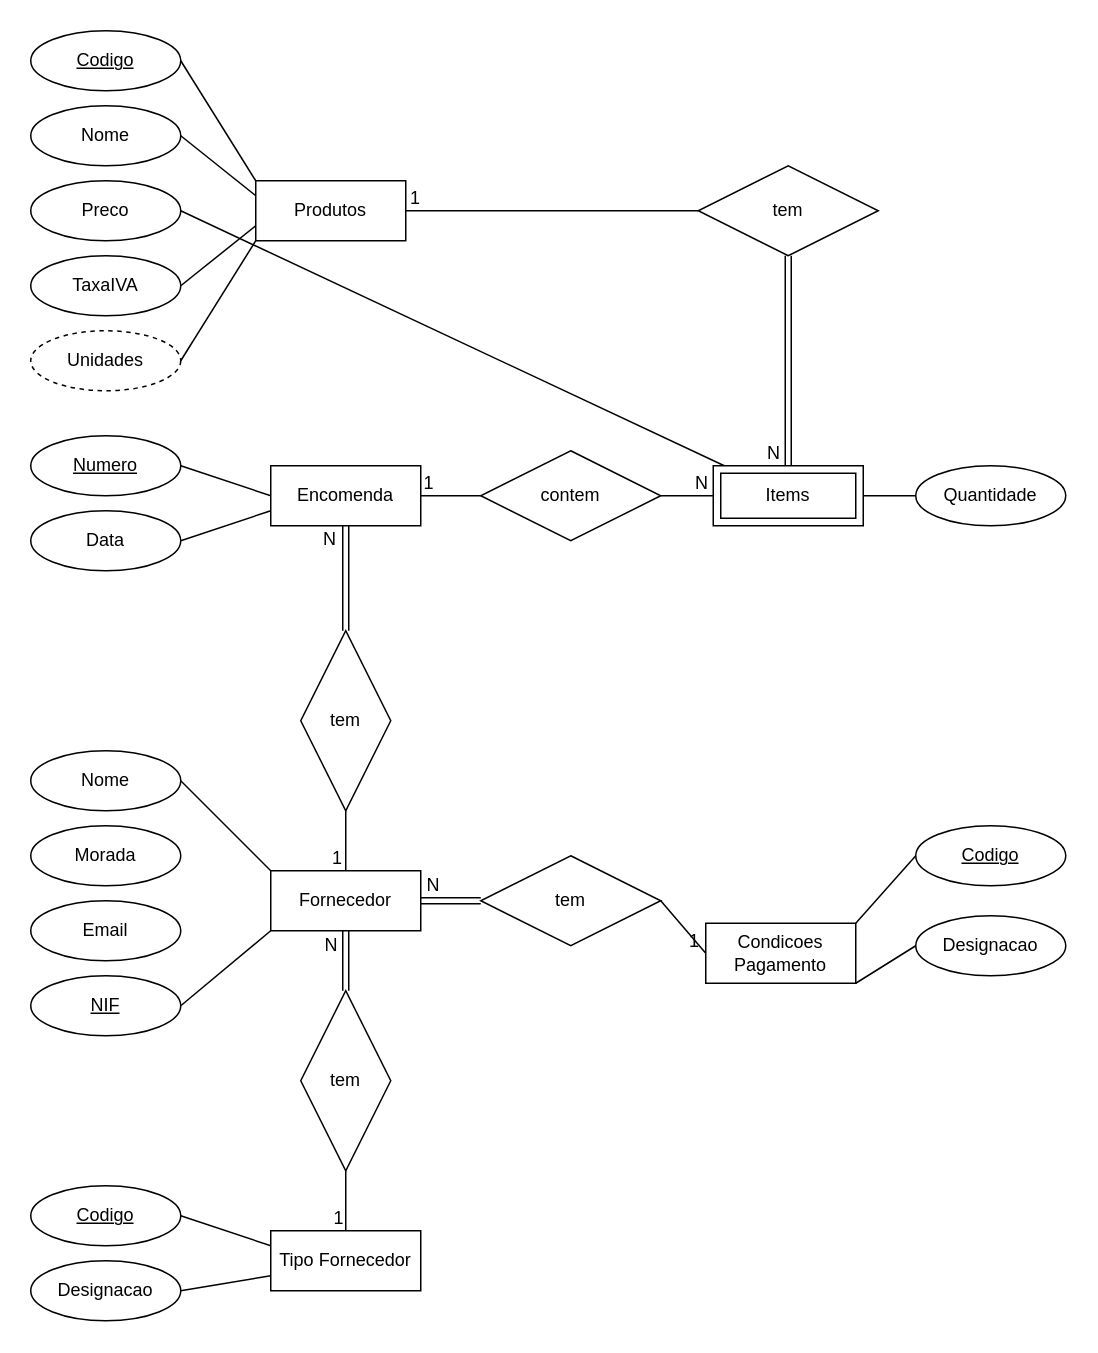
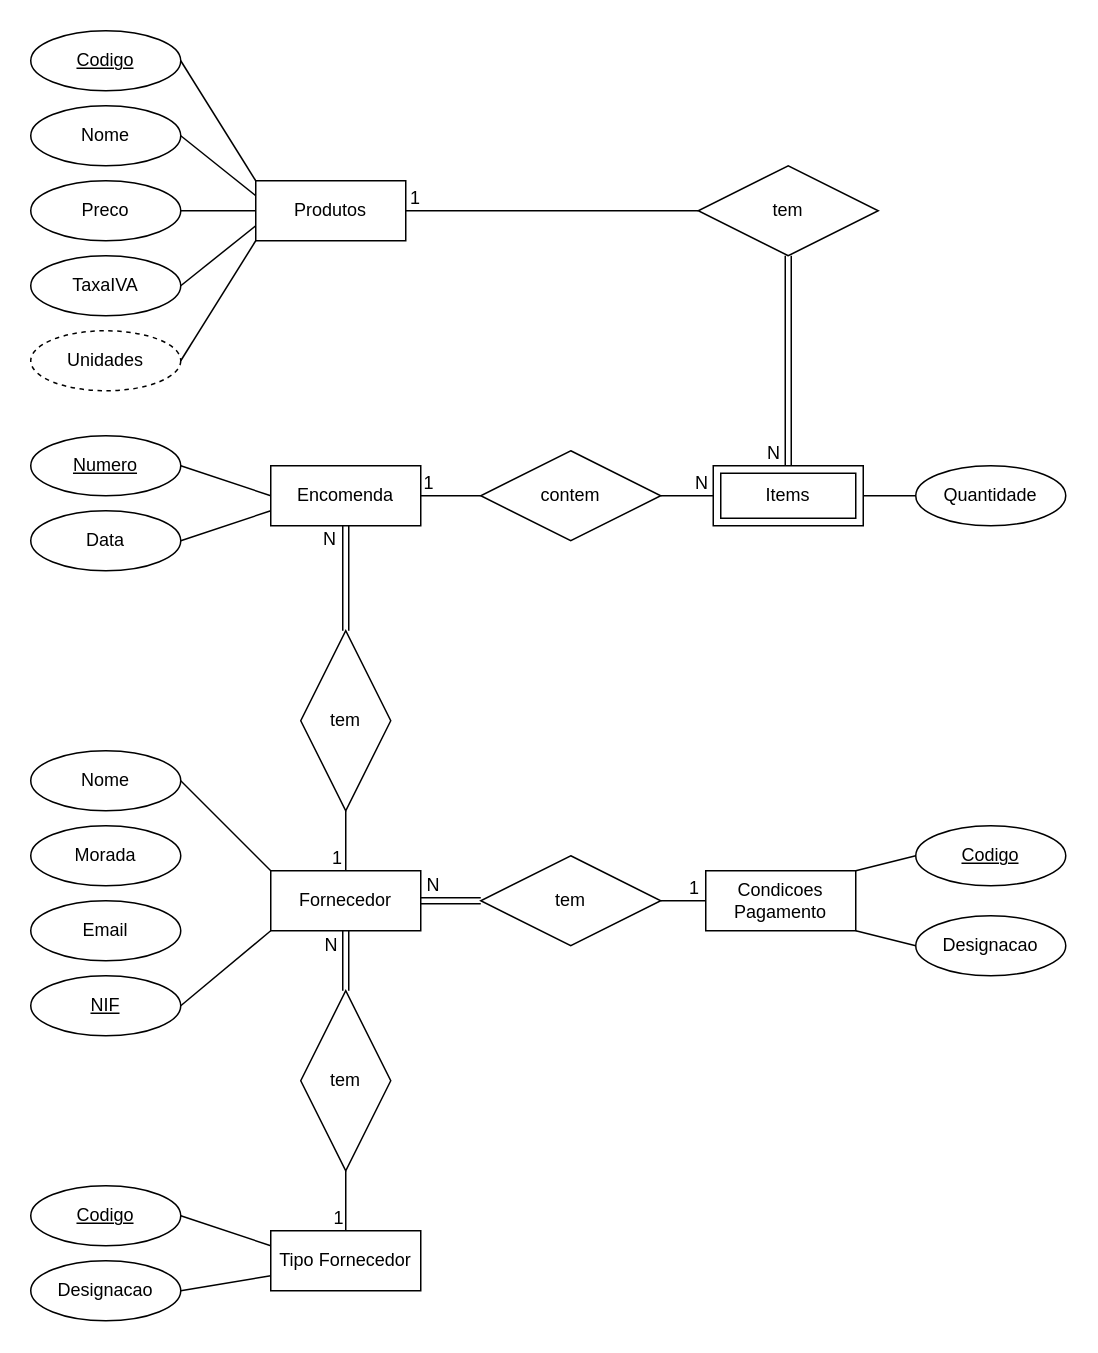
(453, 338) -> (218, 211)
(781, 953) -> (781, 901)
